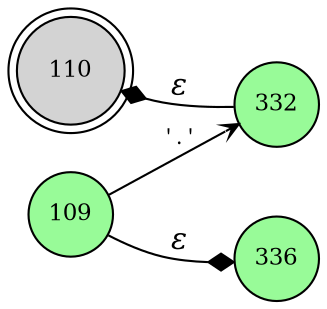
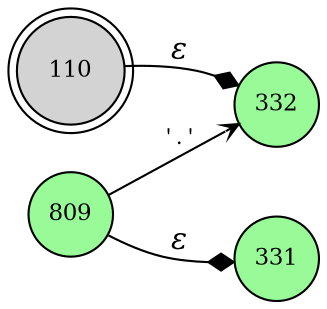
(190, 106) -> (170, 67)
(71, 214) -> (71, 214)
(277, 259) -> (277, 259)
